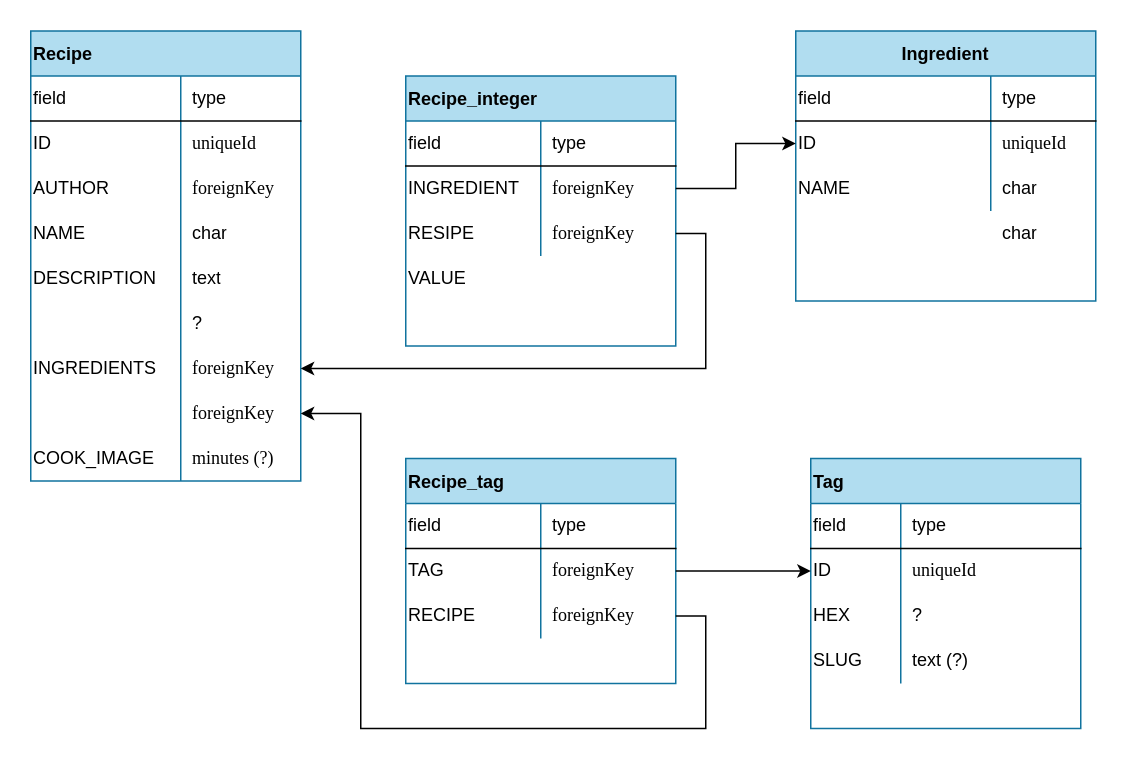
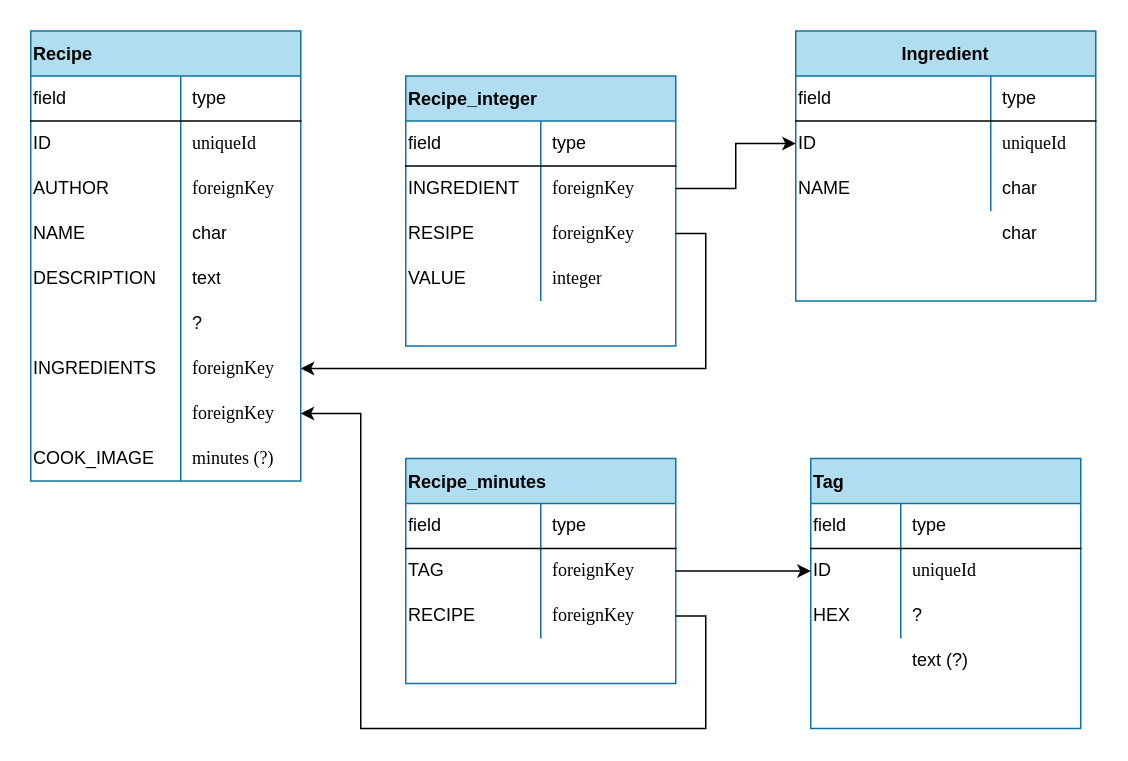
none -> (608, 278)
(456, 482) -> (474, 482)
(856, 661) -> none
